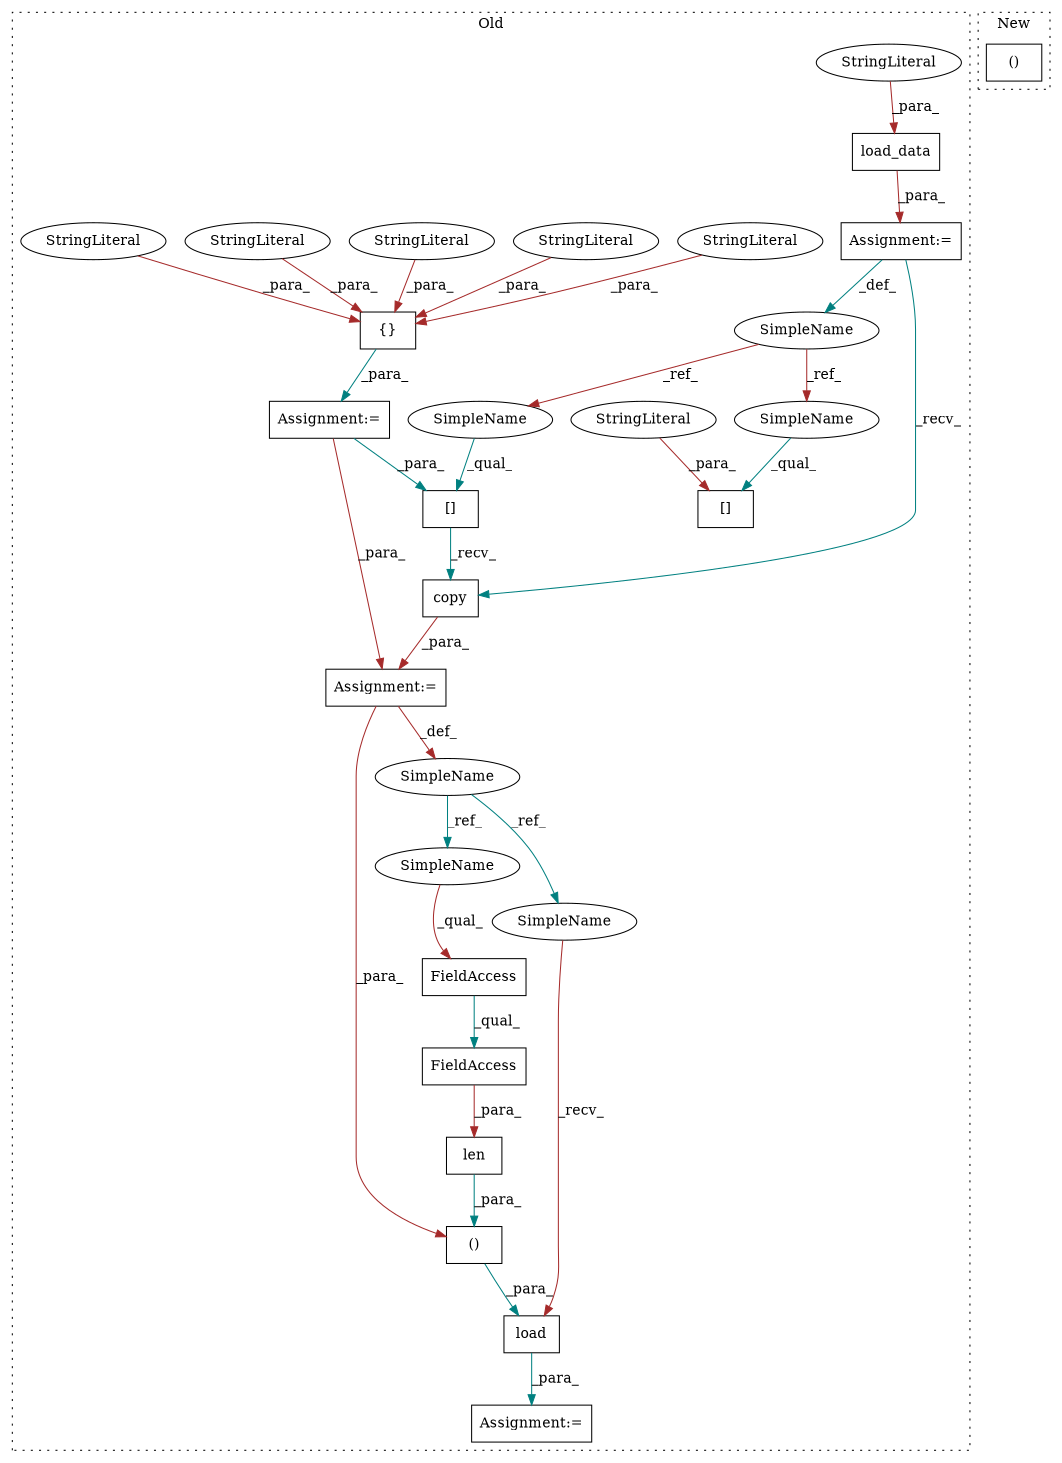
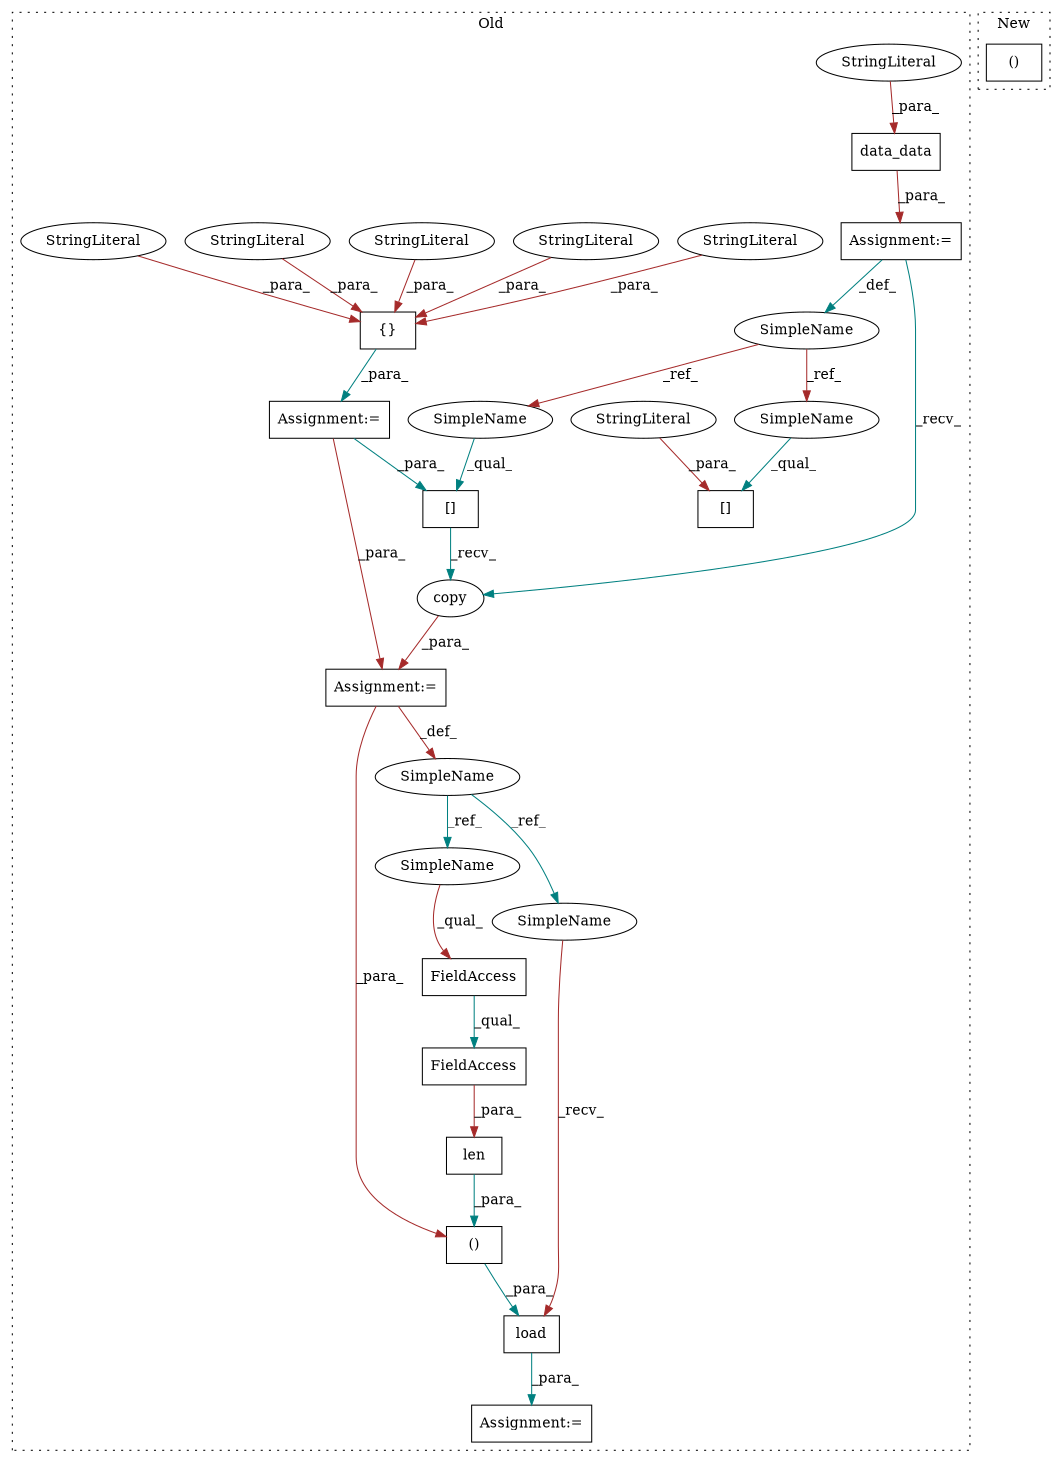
(896, 152) -> (896, 152)
(451, 598) -> (451, 598)
